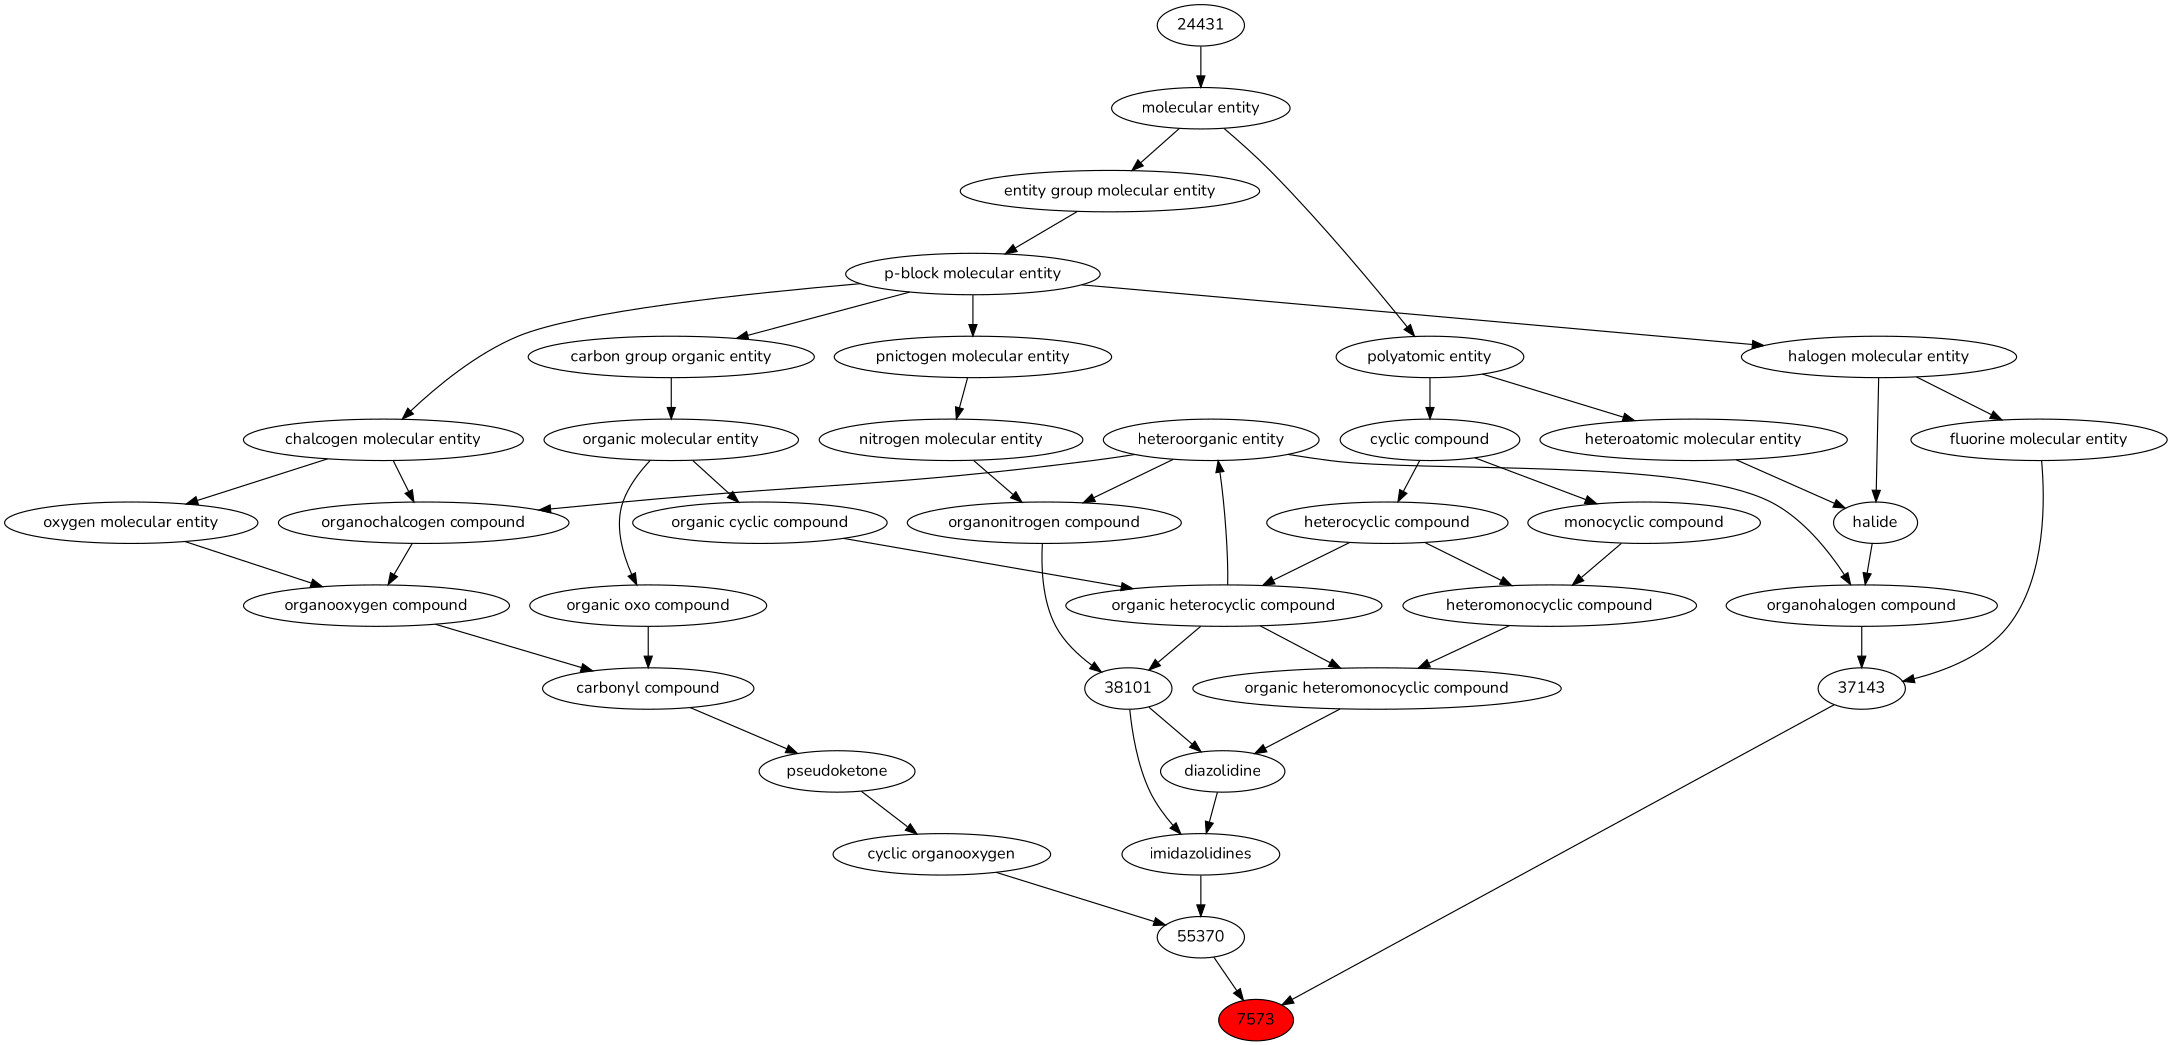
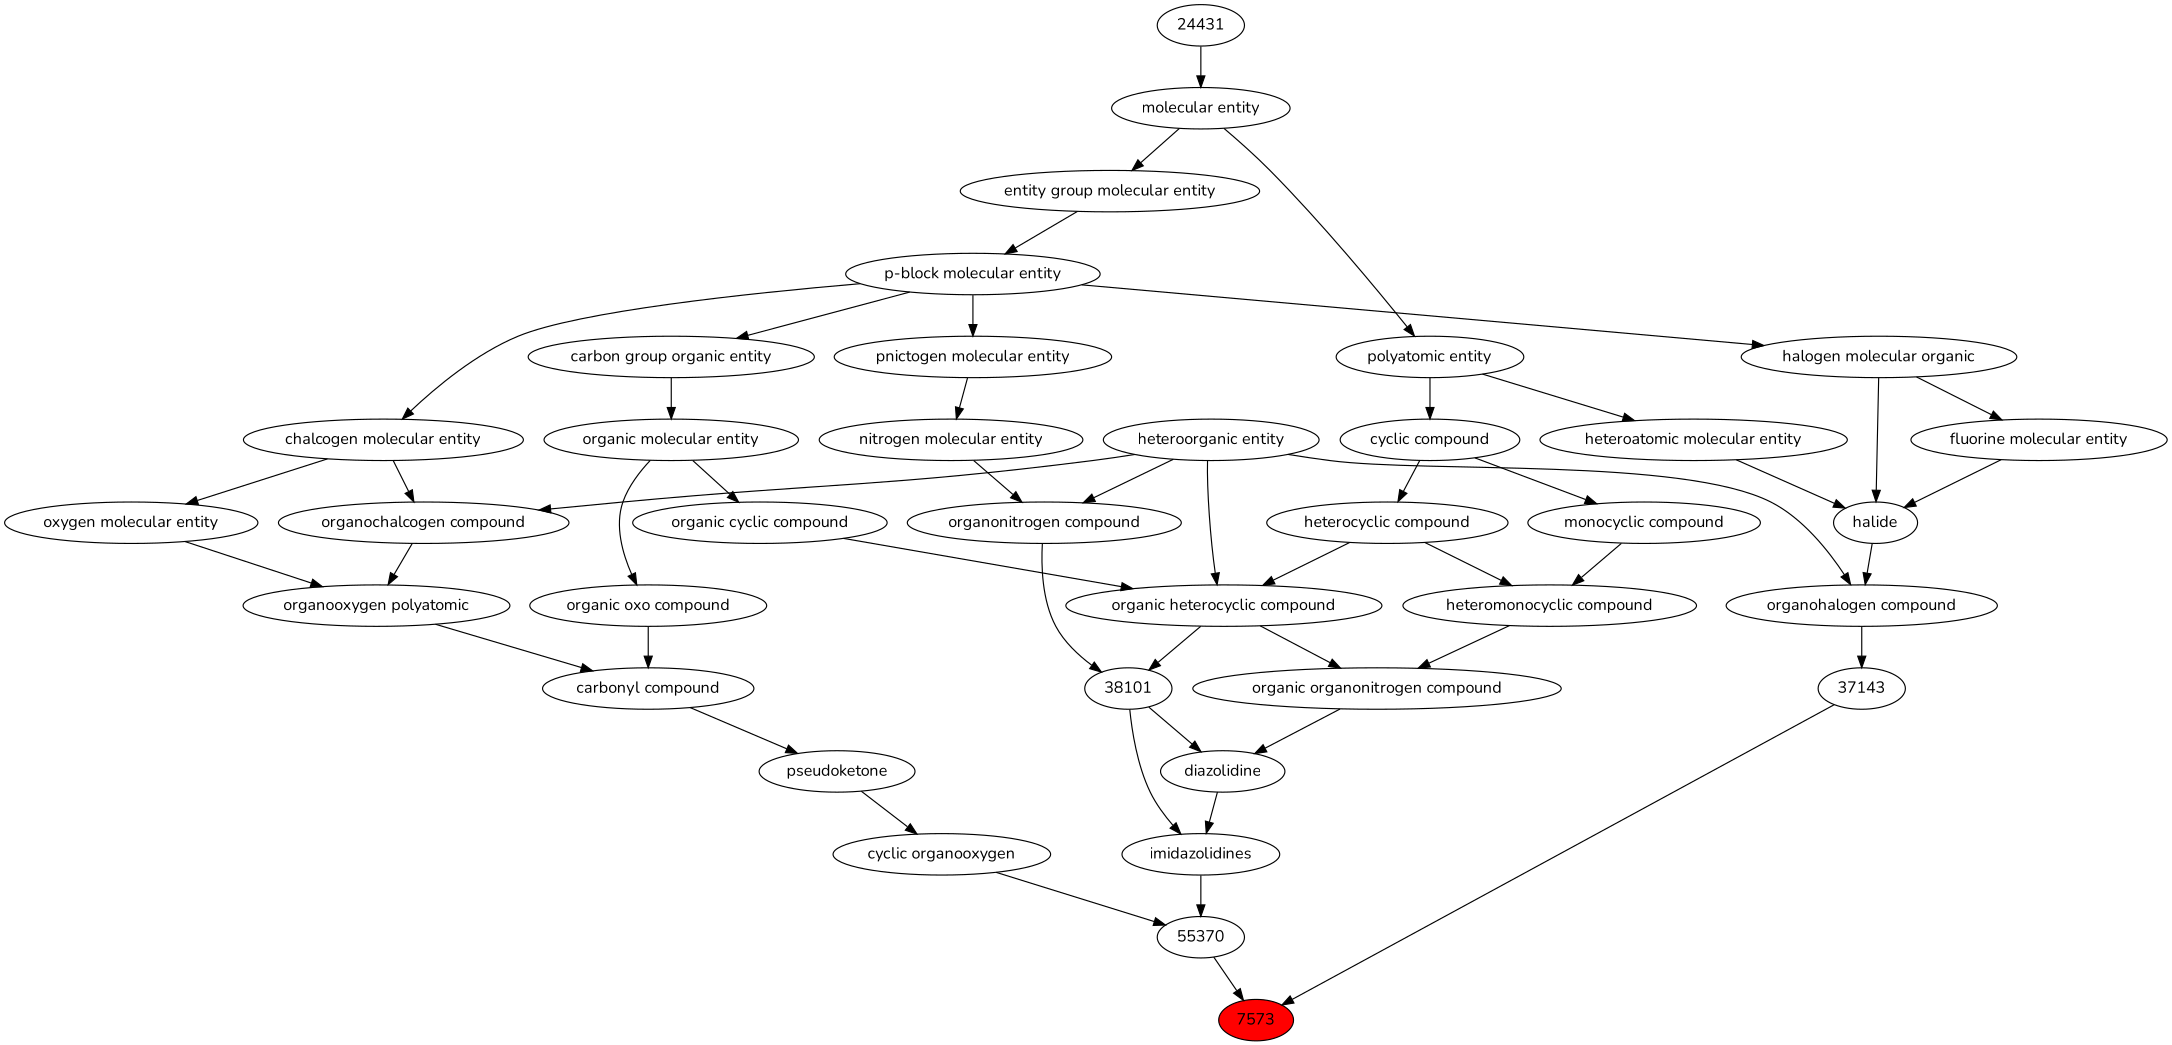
(1879, 357) -> (1879, 357)
(1226, 528) -> (1209, 517)
(2024, 599) -> (1958, 481)
(377, 606) -> (377, 606)
(1377, 689) -> (1377, 689)
